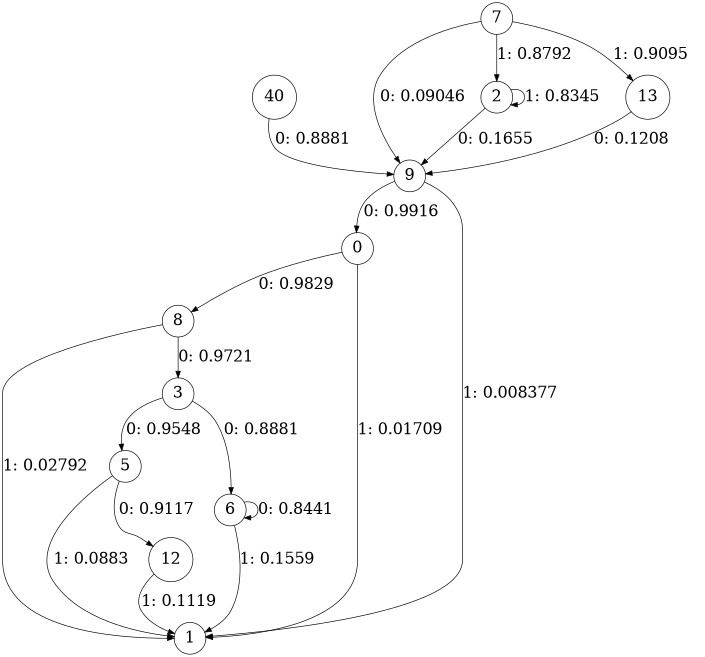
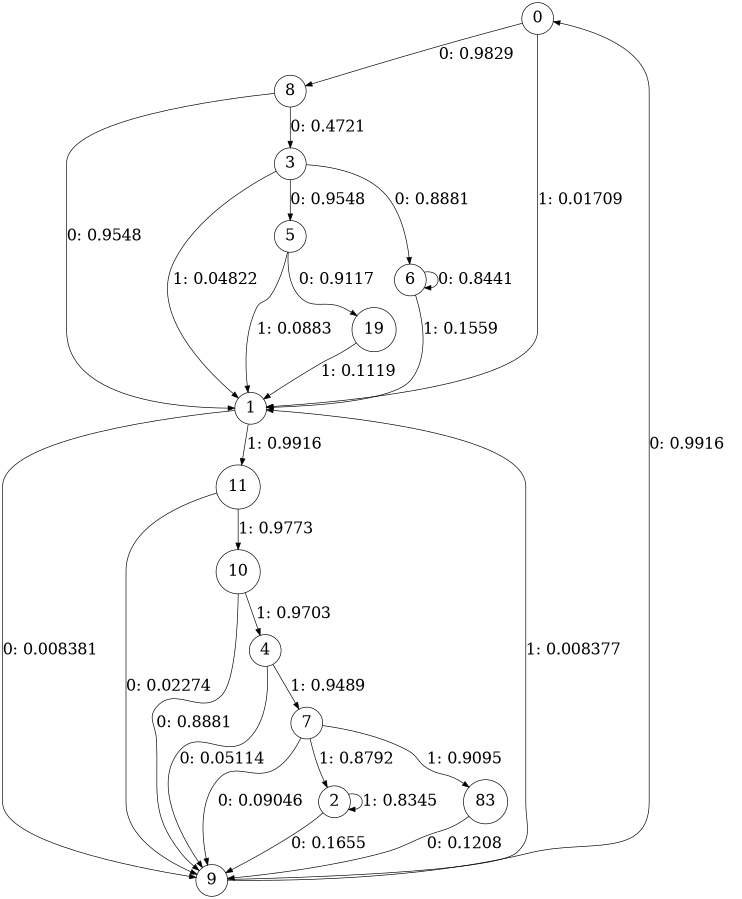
(274, 97) -> (238, 572)
(648, 97) -> (486, 802)
none -> (171, 269)
(223, 357) -> (335, 127)
(50, 466) -> (111, 236)
none -> (238, 487)
(171, 560) -> (374, 330)
none -> (3, 622)
none -> (265, 650)
